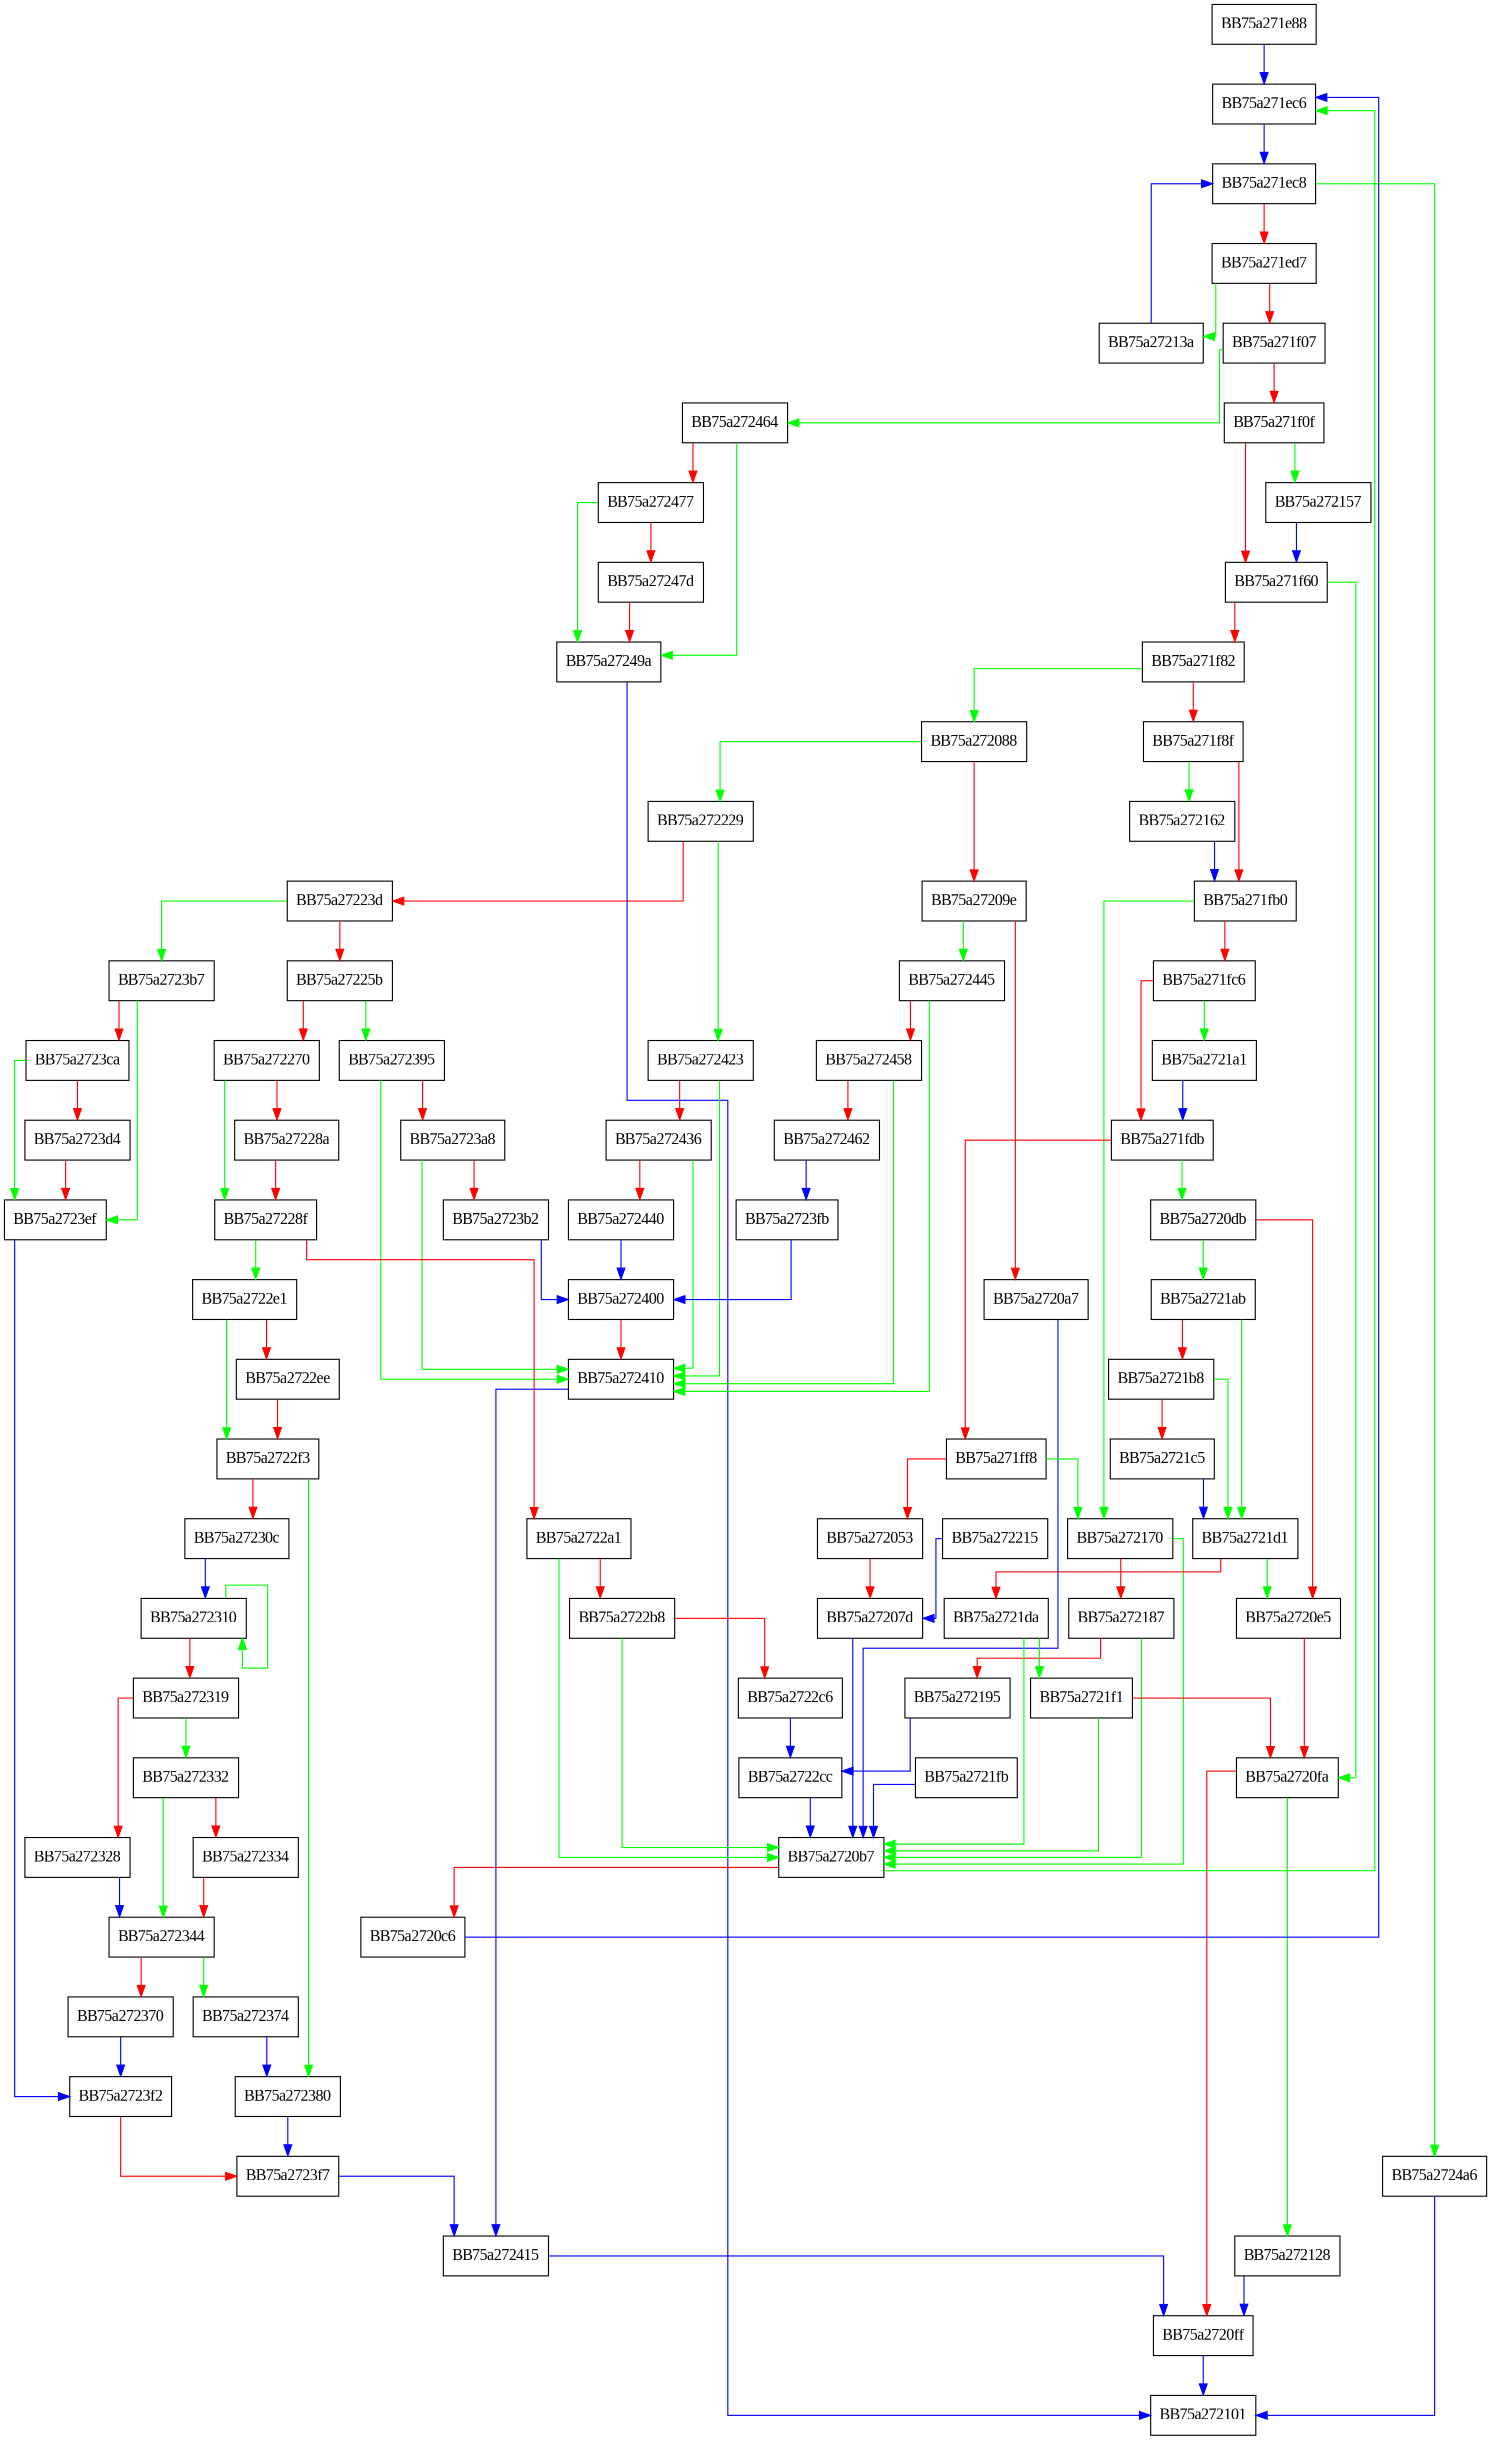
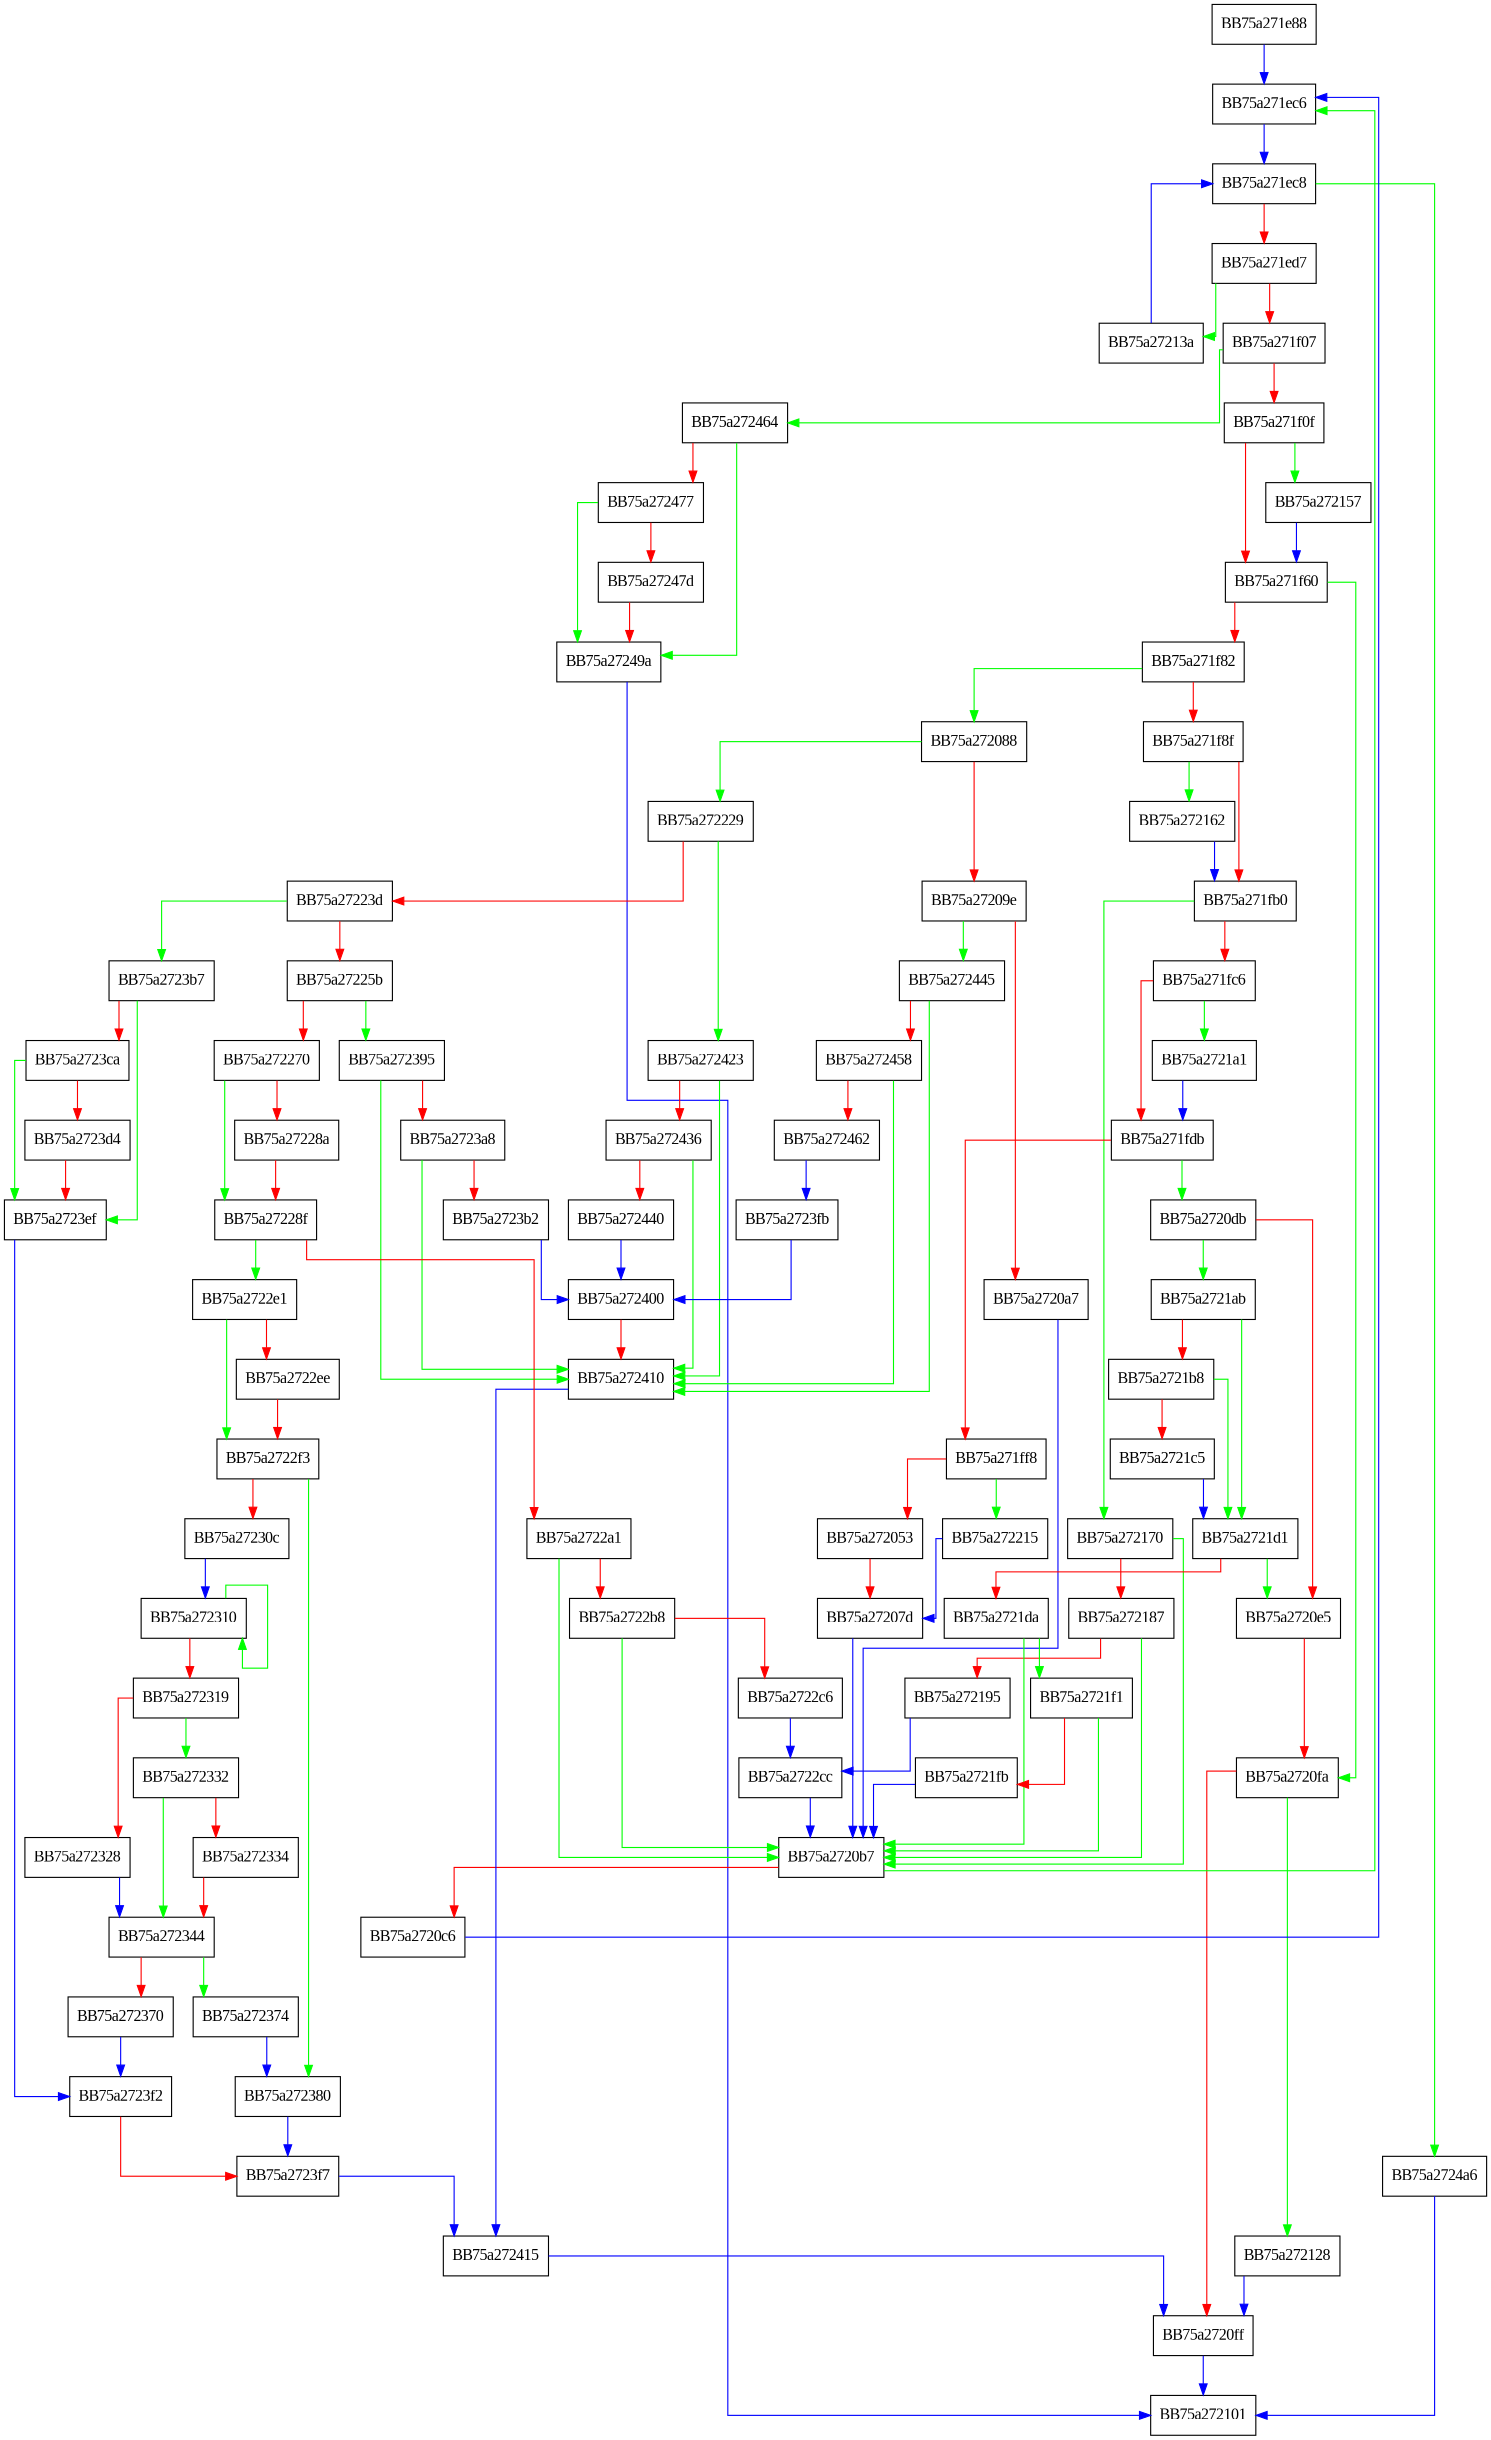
(1078, 1467) -> (996, 1493)
(1226, 1698) -> (1065, 1769)
